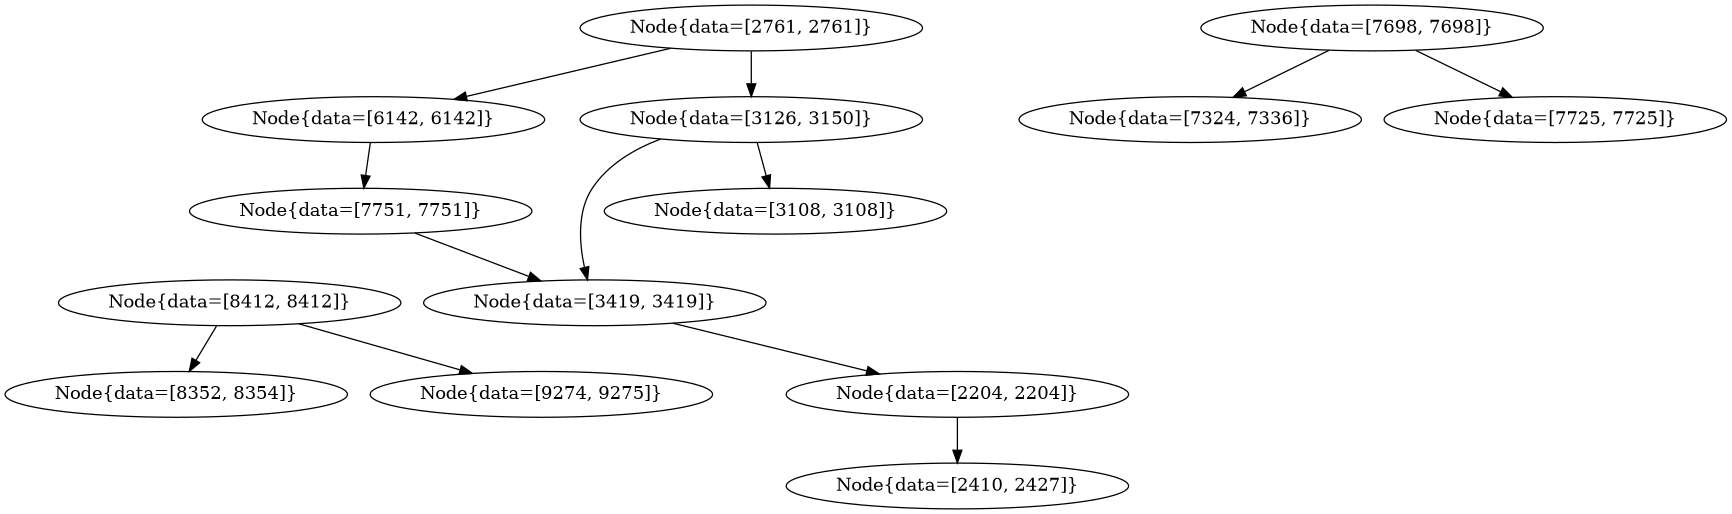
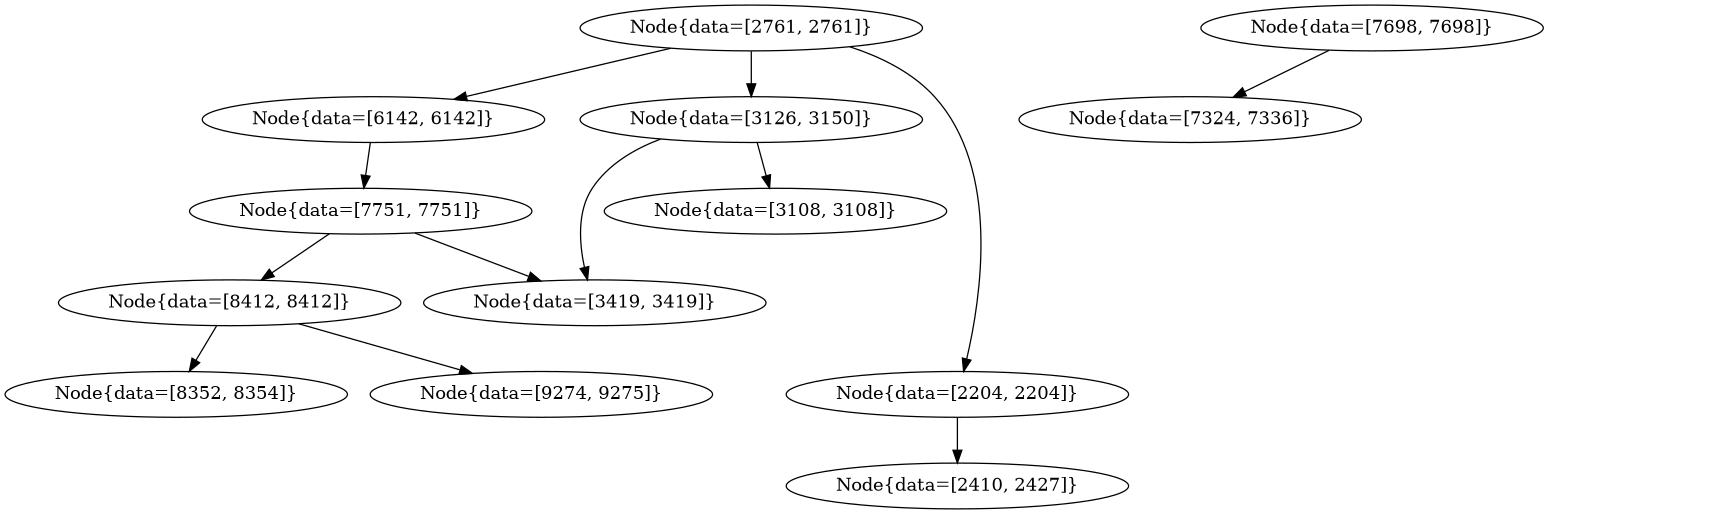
(1555, 120) -> none
none -> (301, 253)
(770, 347) -> (973, 174)
